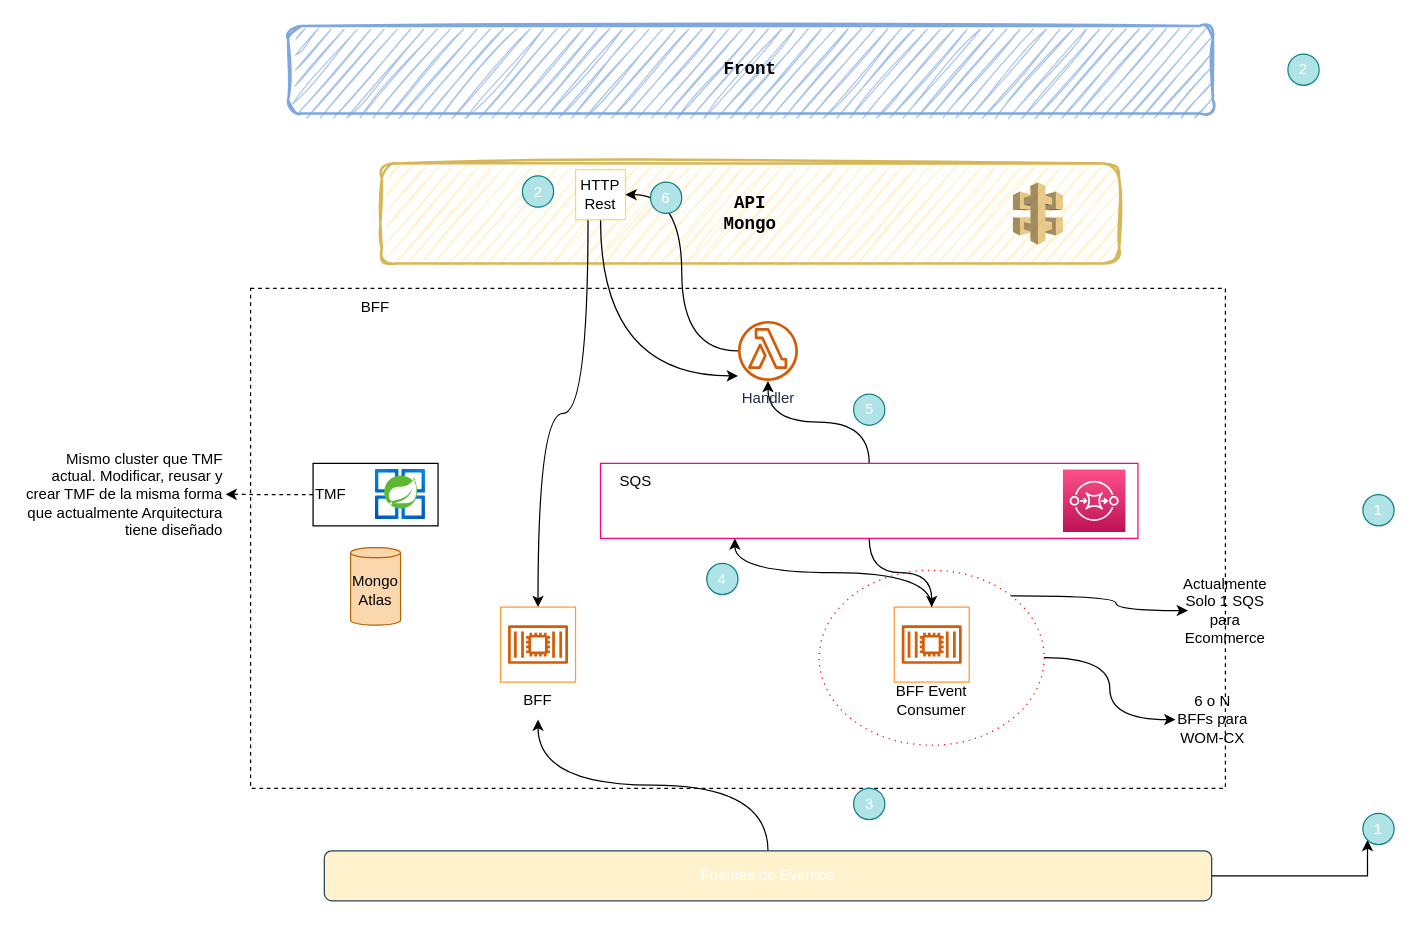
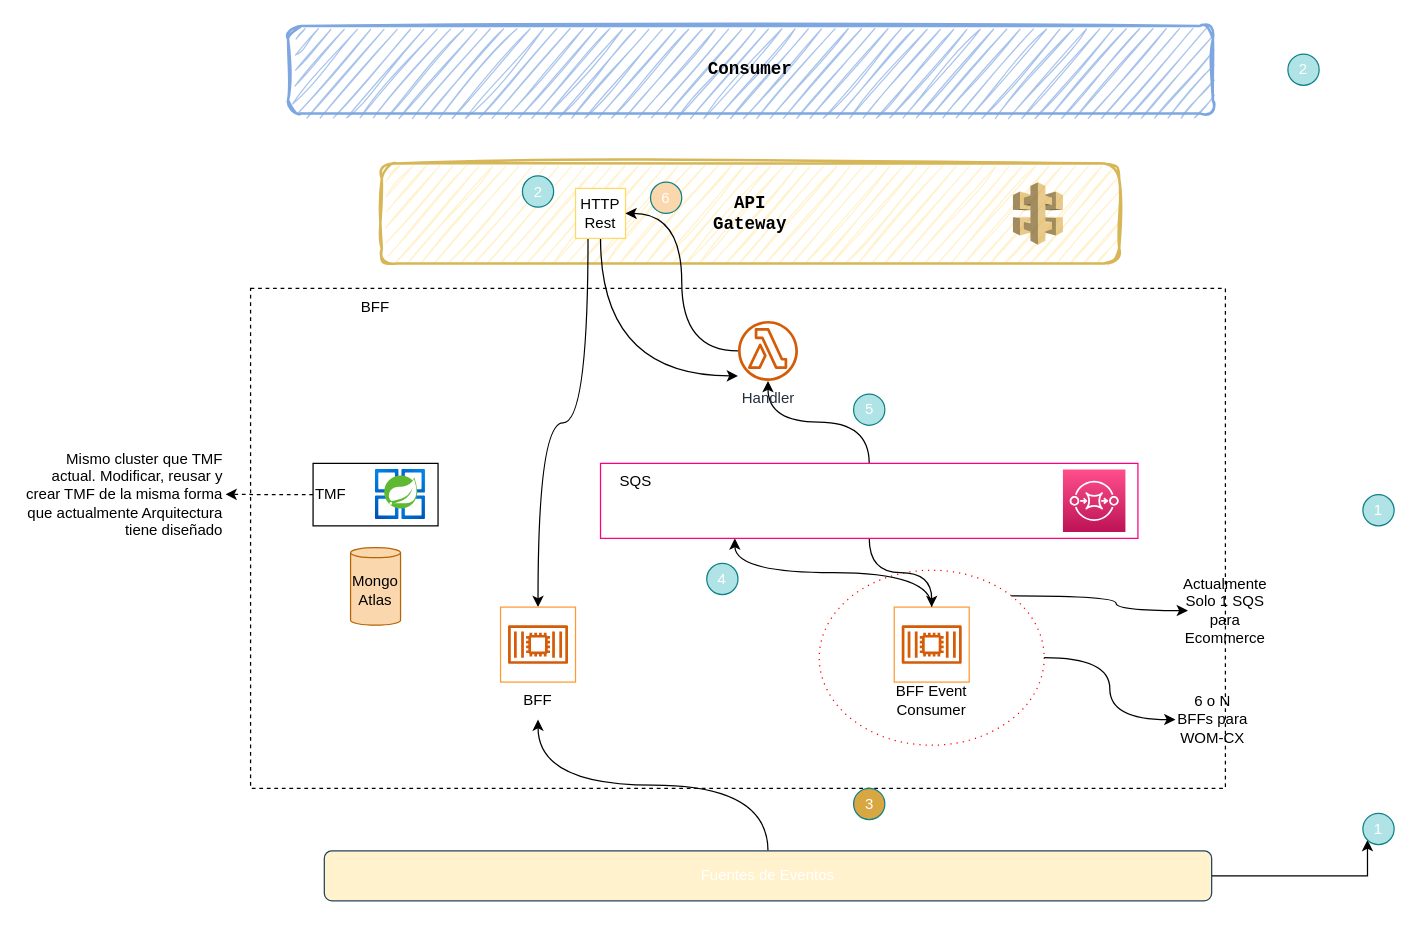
(751, 69) -> (751, 69)
(601, 194) -> (601, 213)
(666, 198) -> (666, 198)
(751, 213) -> (751, 213)
(869, 804) -> (869, 804)
